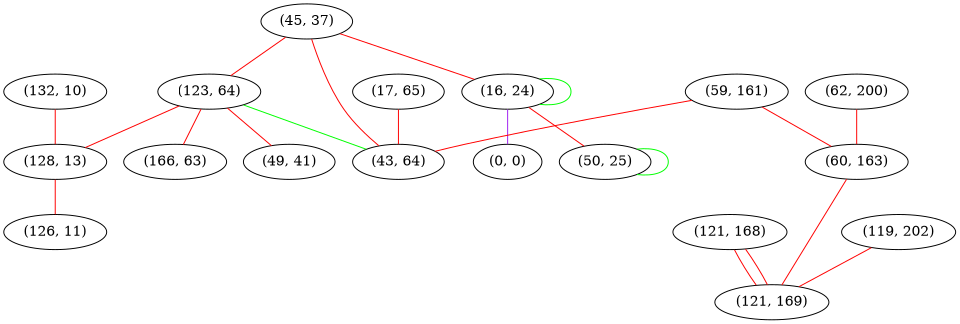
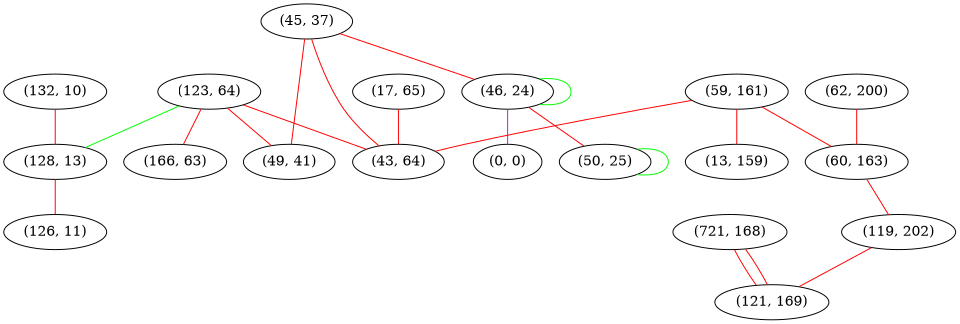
(258, 56) -> (298, 92)
(508, 92) -> (508, 92)
(132, 127) -> (132, 127)
(305, 127) -> (305, 127)
none -> (737, 162)
(730, 232) -> (730, 232)
(814, 232) -> (878, 197)
